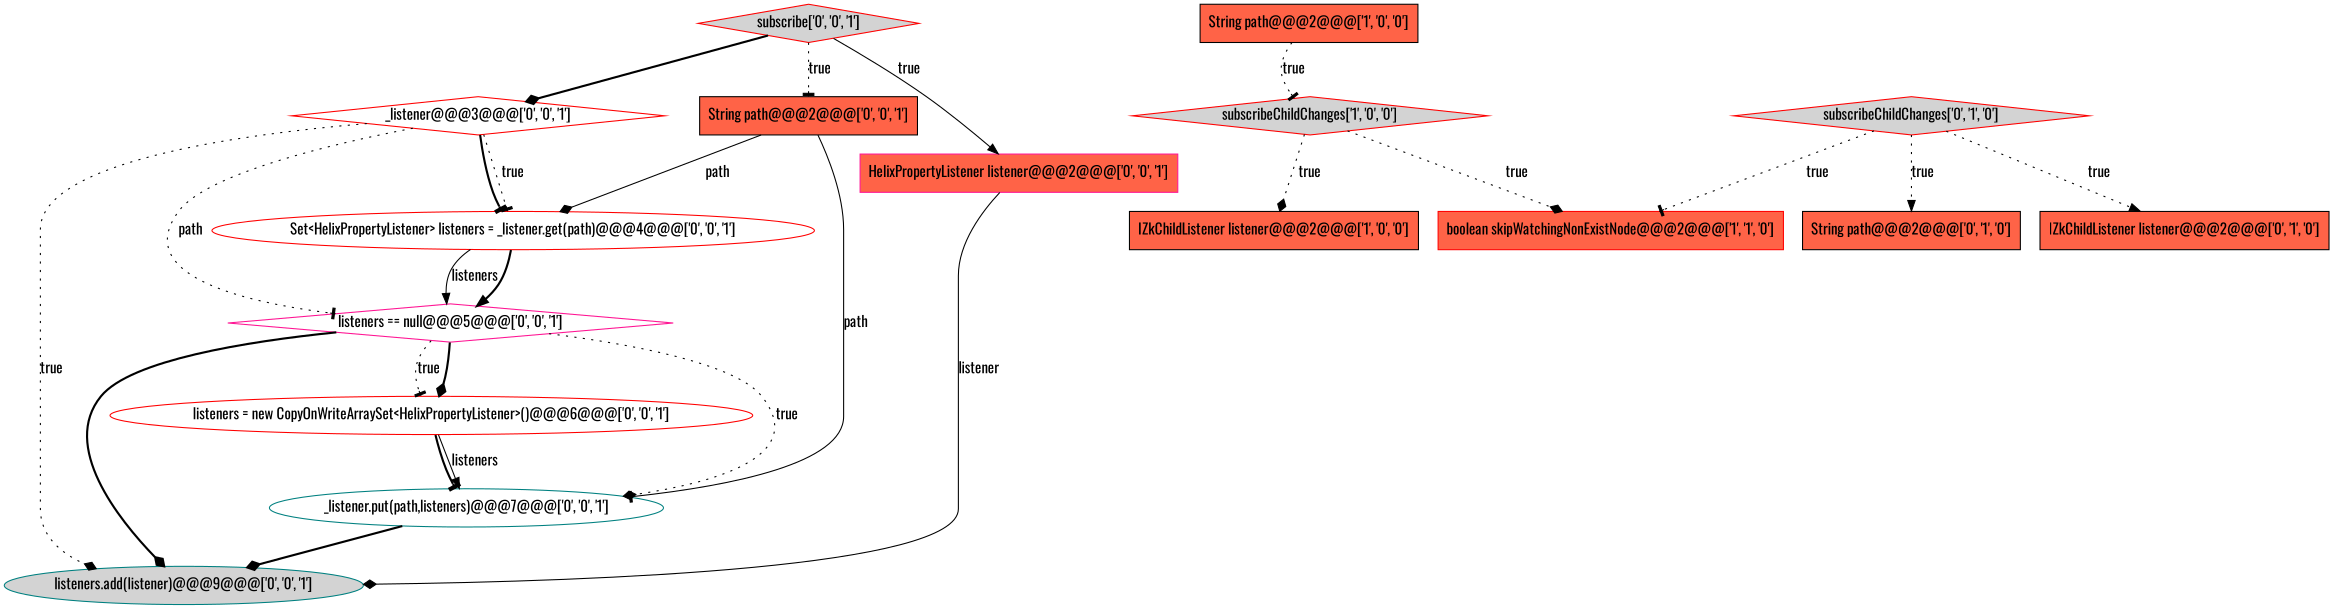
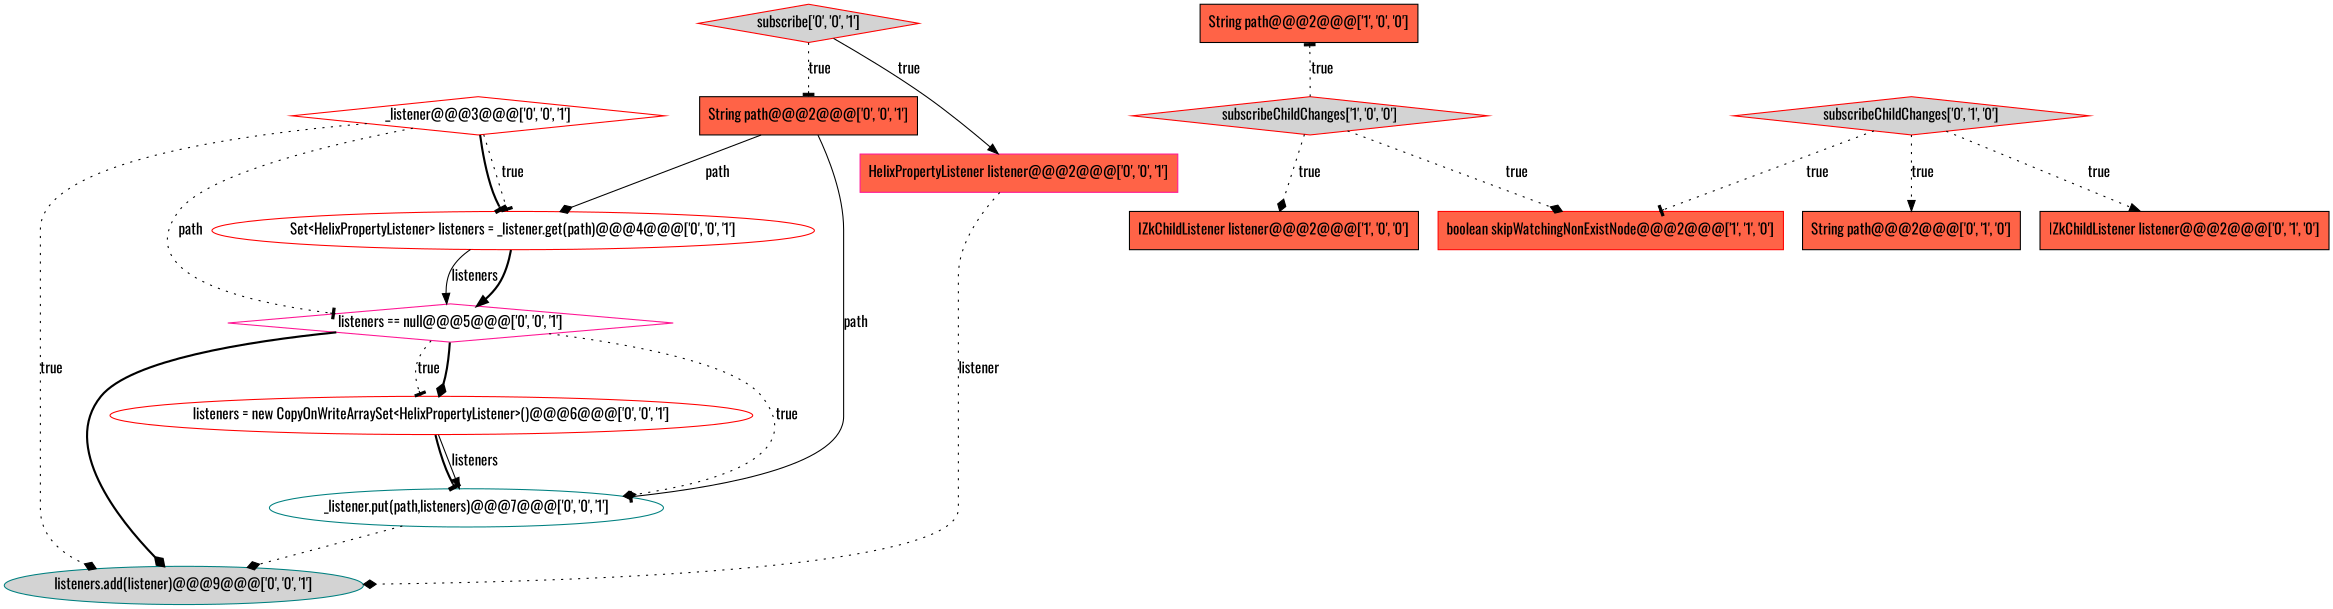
(653, 67) -> none
(1281, 68) -> (1310, 72)
(331, 545) -> (331, 545)
(838, 557) -> (838, 557)
